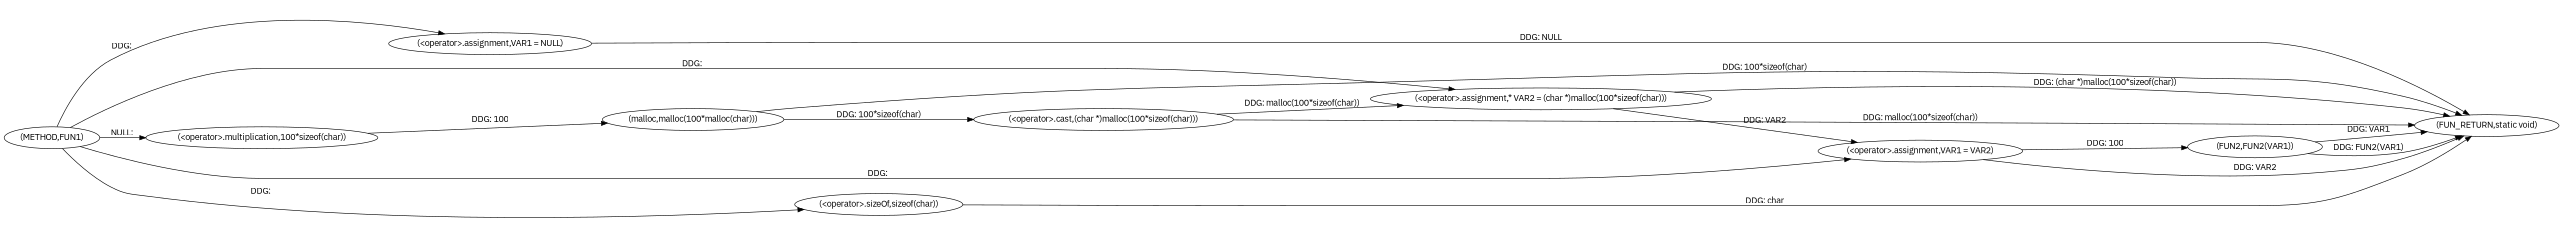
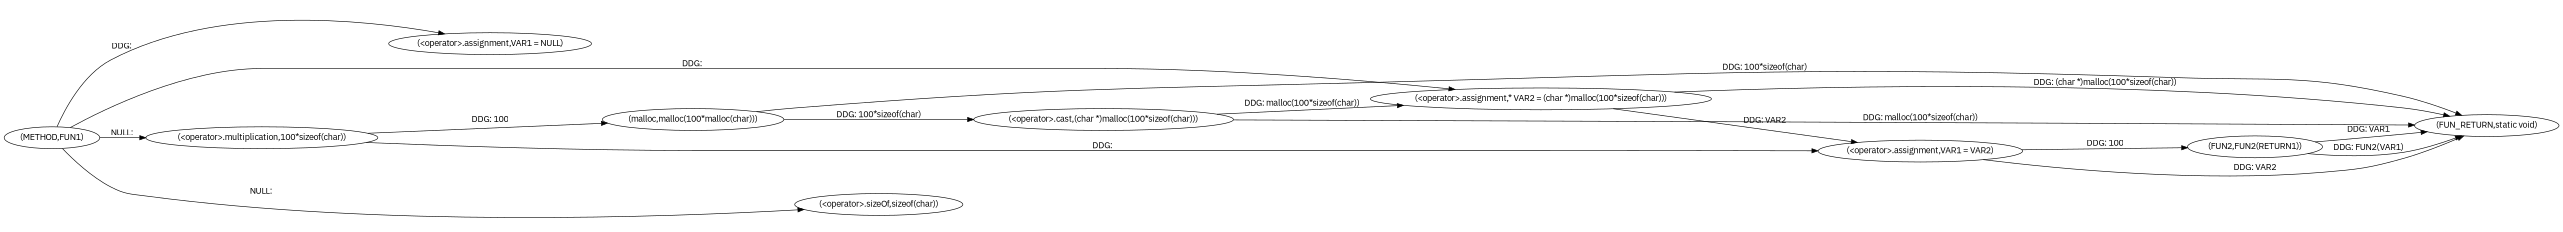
(1534, 42) -> none
(2255, 147) -> (2255, 147)
(961, 178) -> (1089, 150)
(262, 191) -> (262, 191)
(1721, 206) -> none
